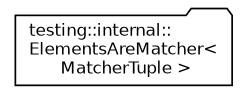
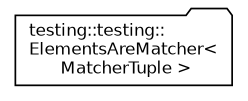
(124, 50) -> (124, 50)
